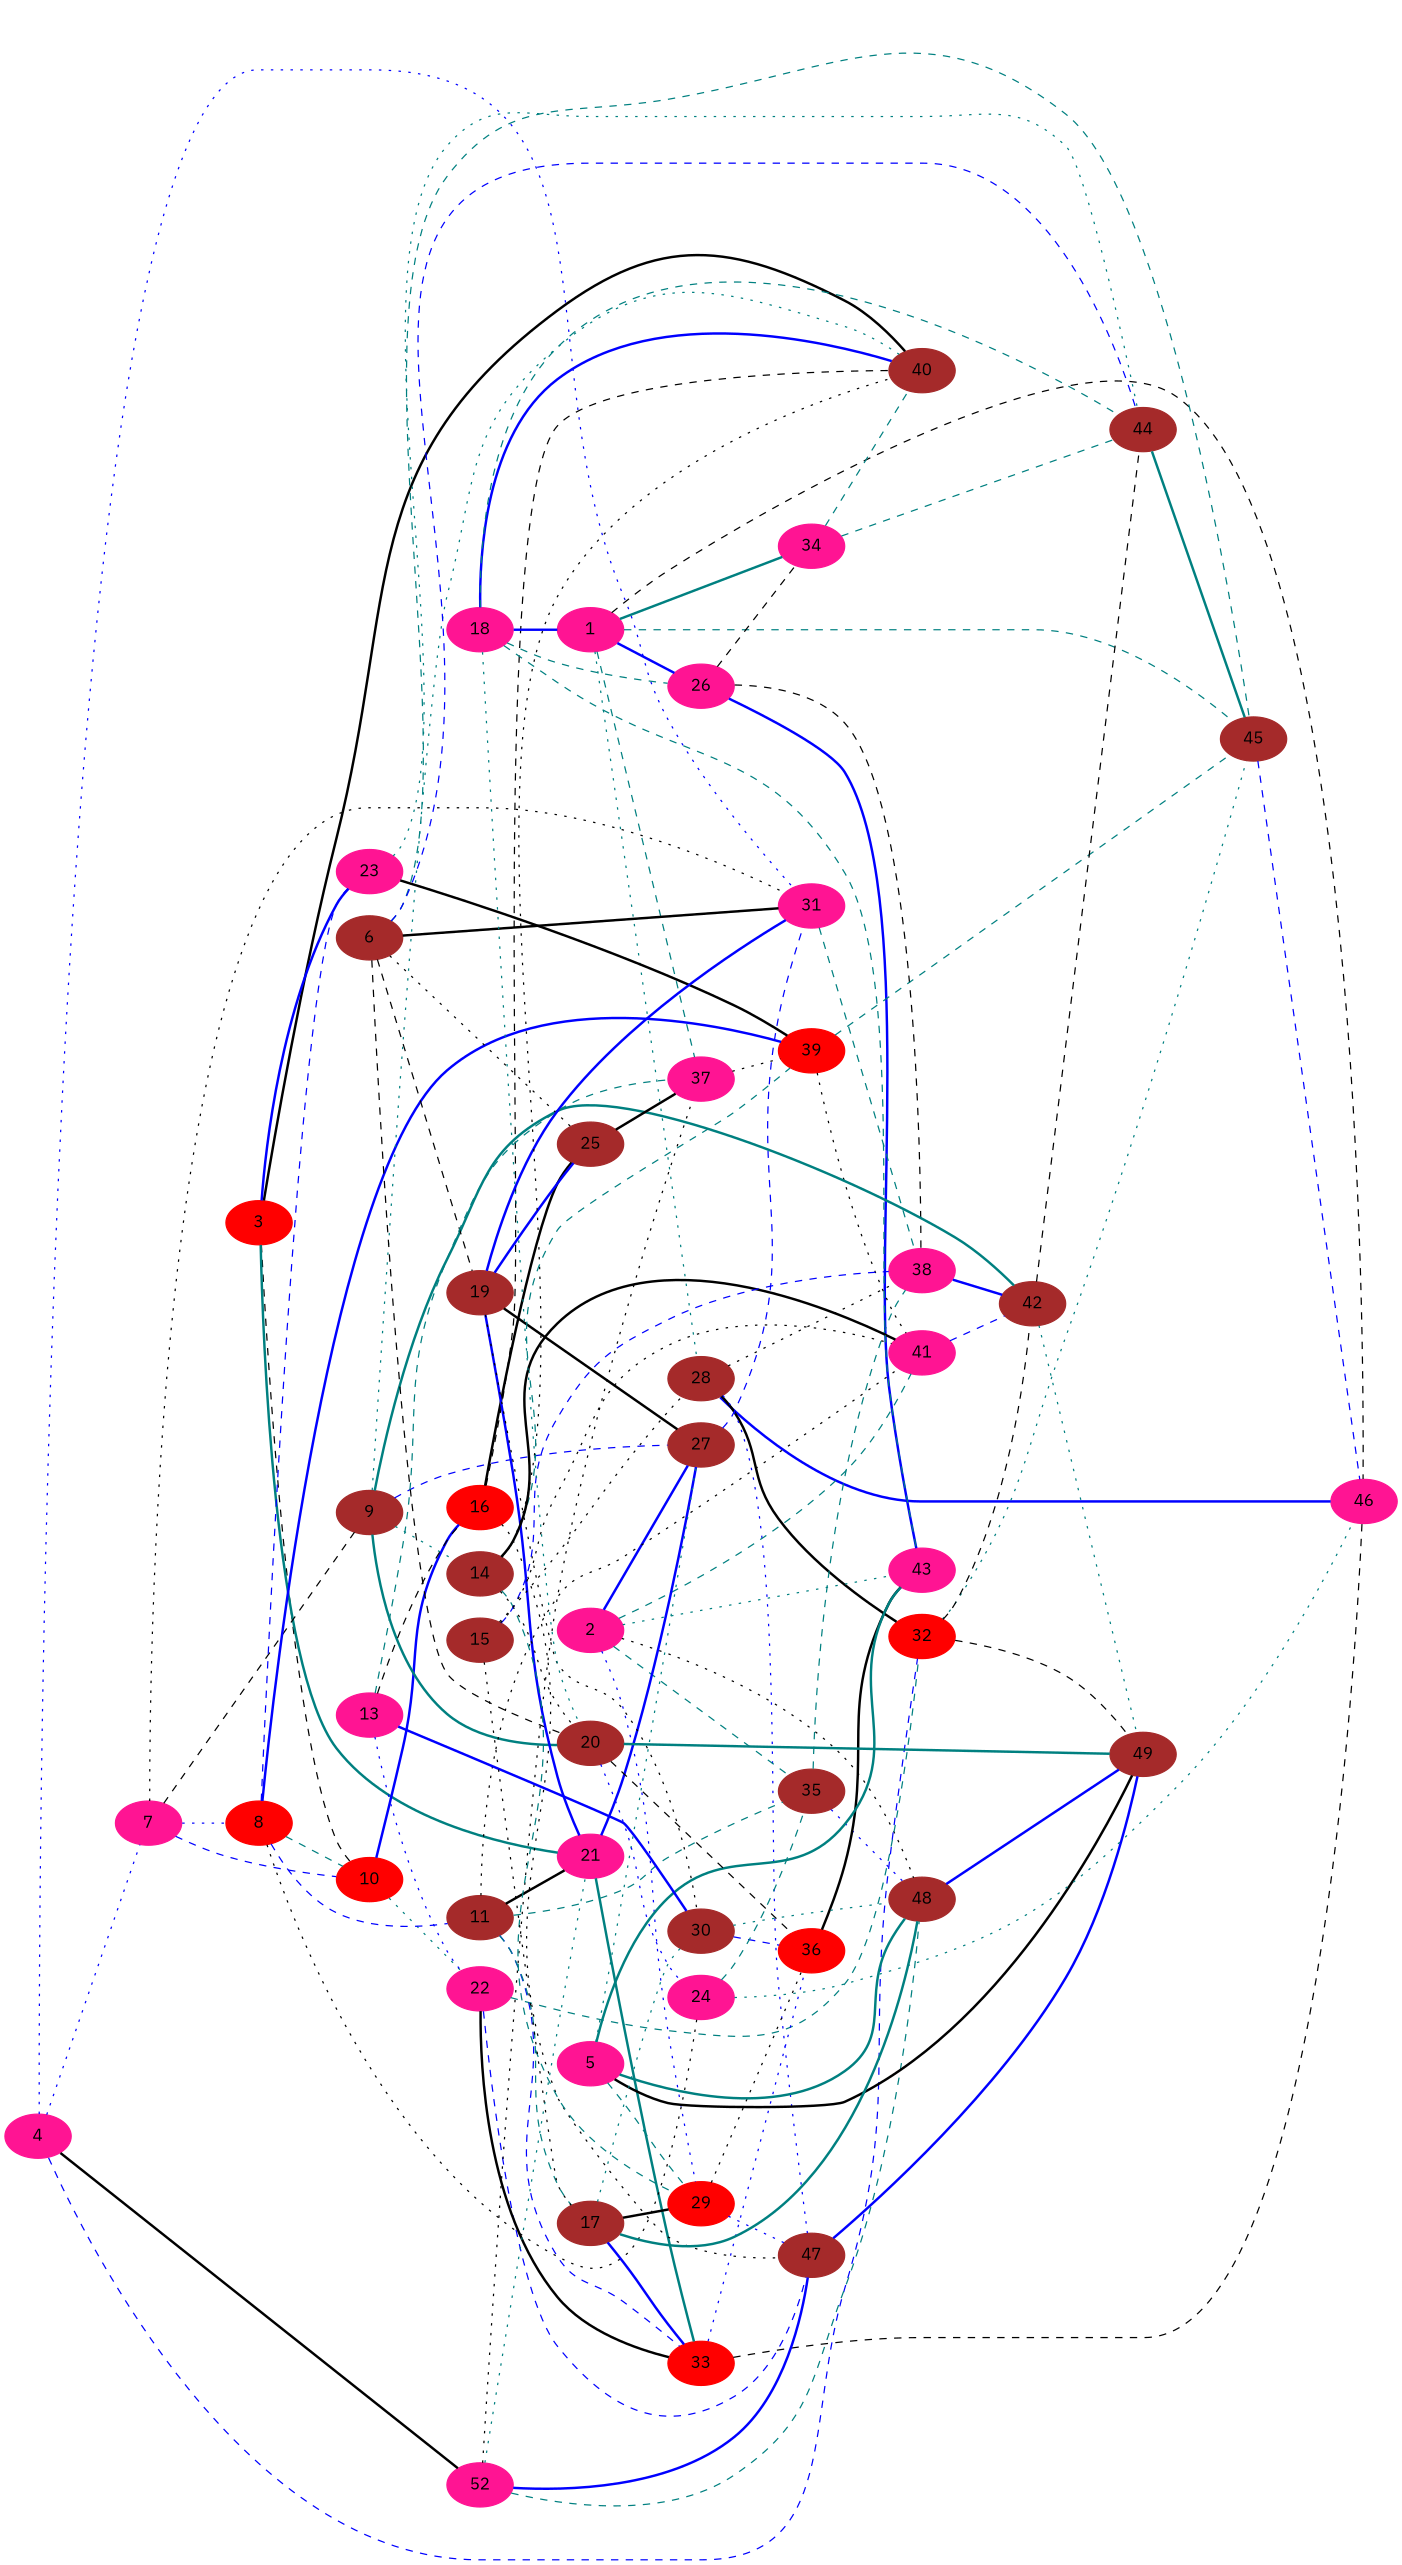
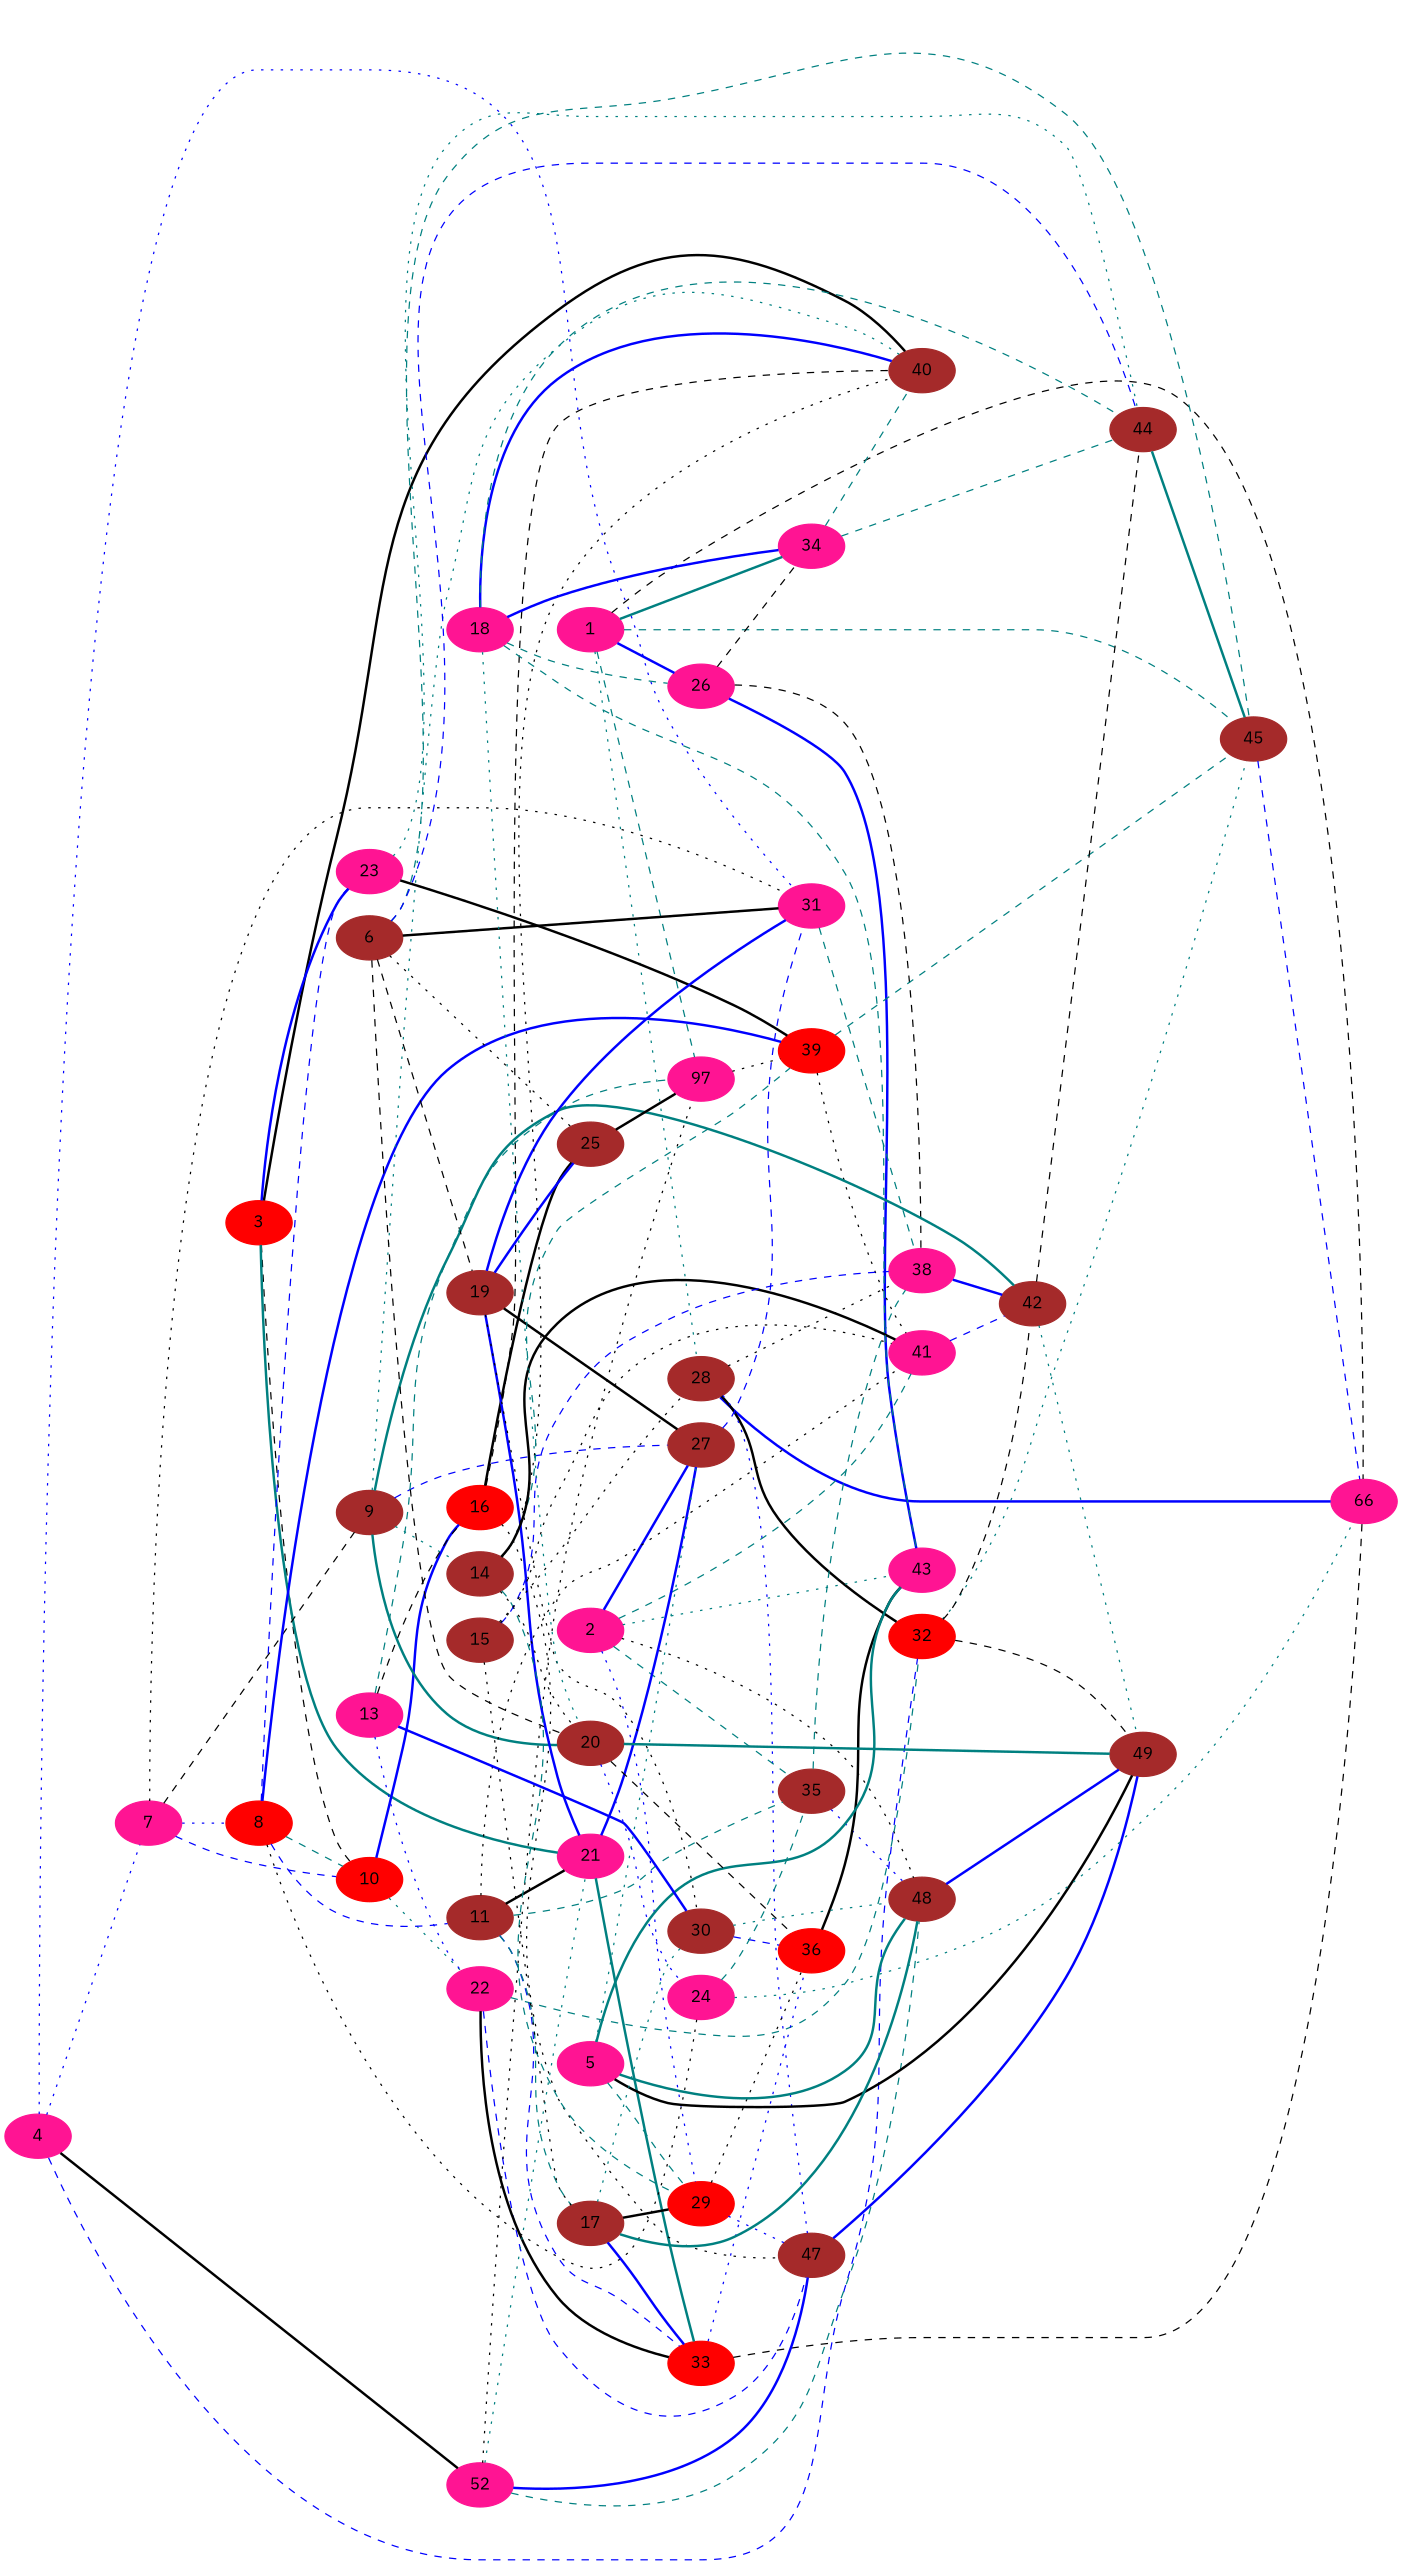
(536, 630) -> (640, 574)
(701, 1079) -> (701, 1079)
(1364, 1501) -> (1364, 1501)
